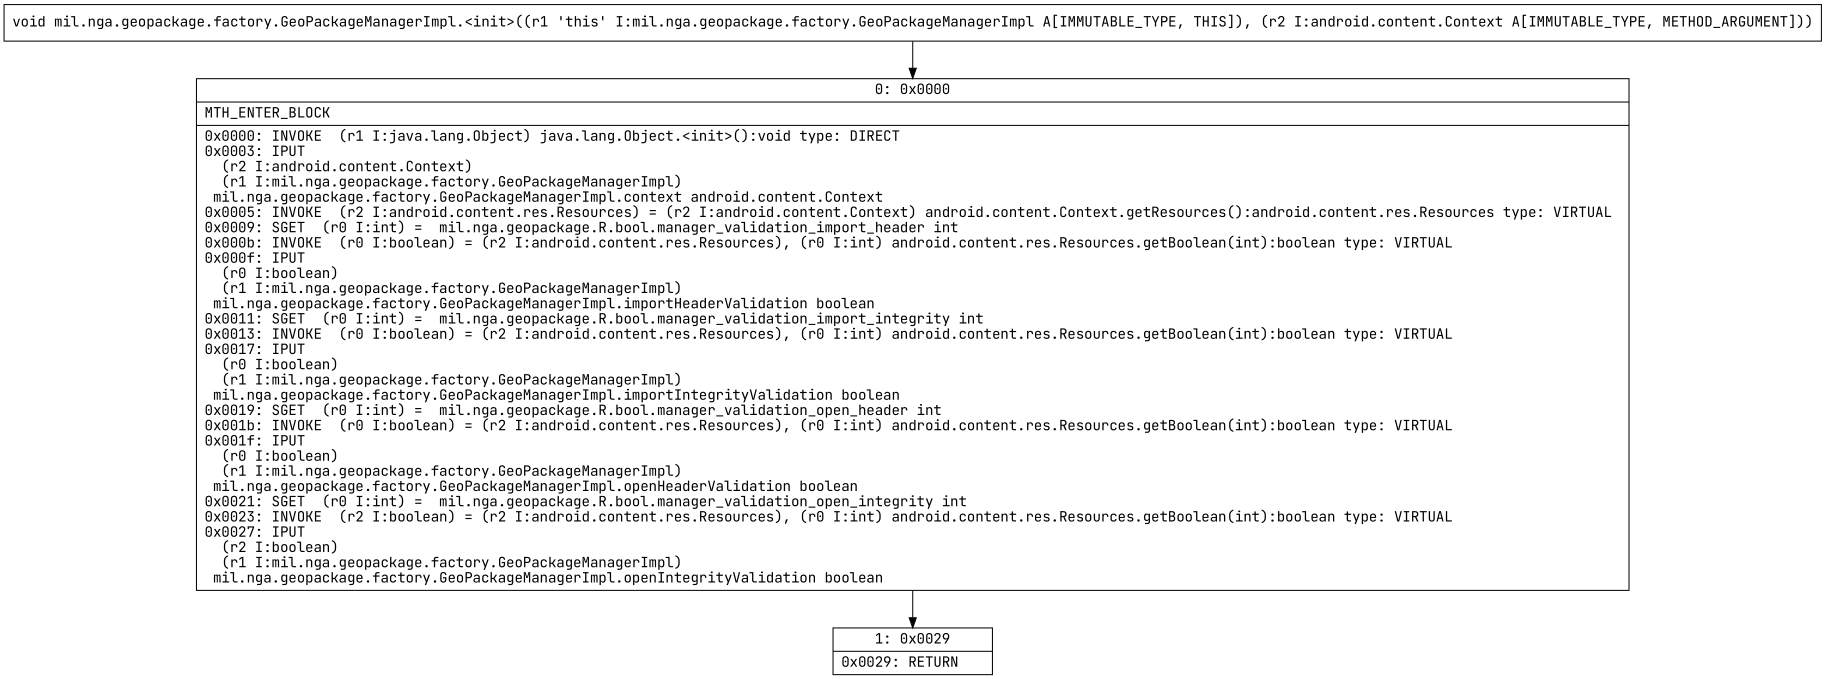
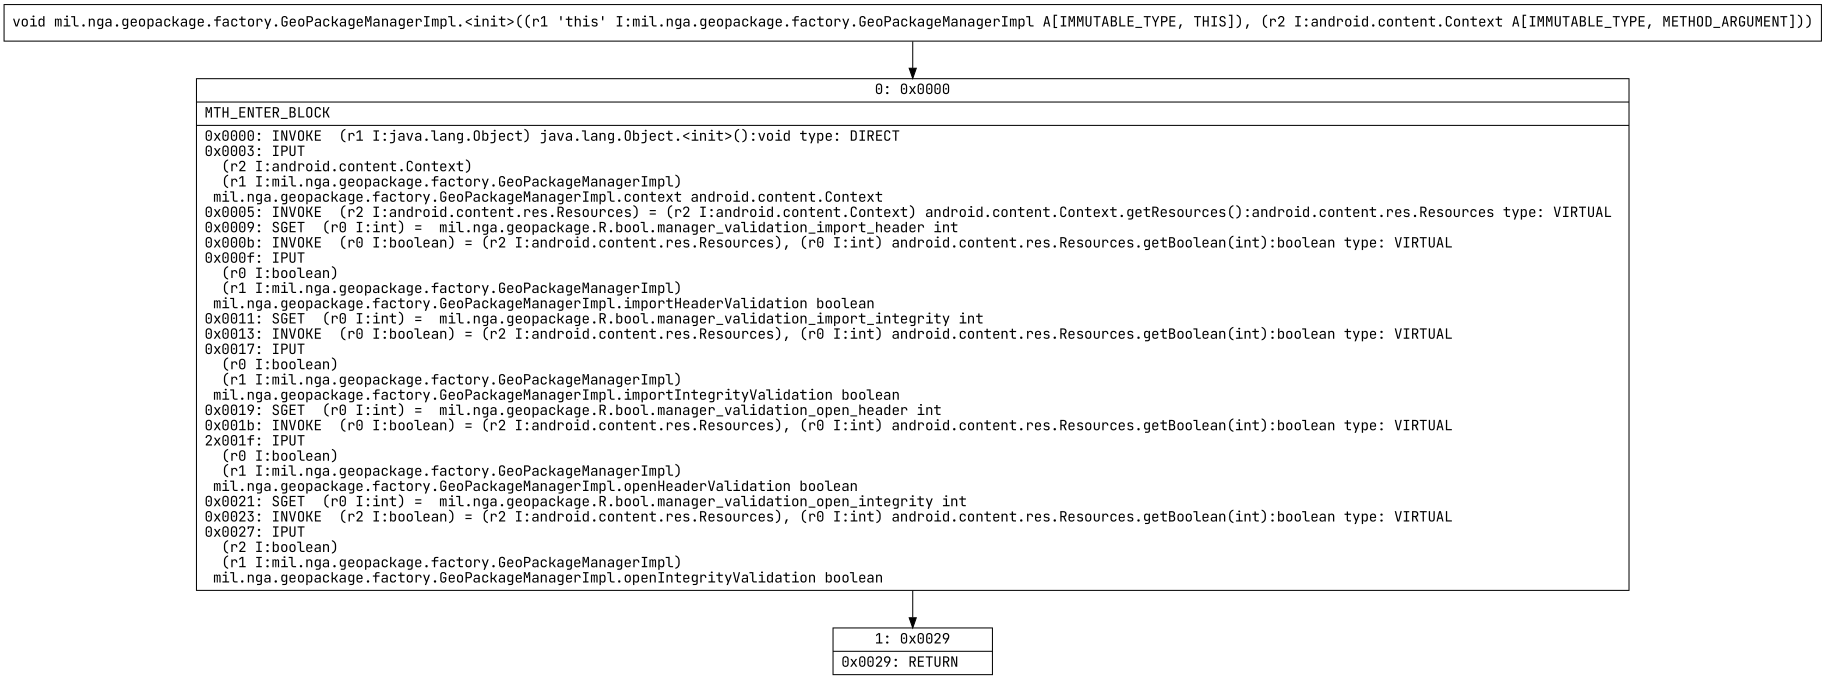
(263, 441) -> (263, 441)
